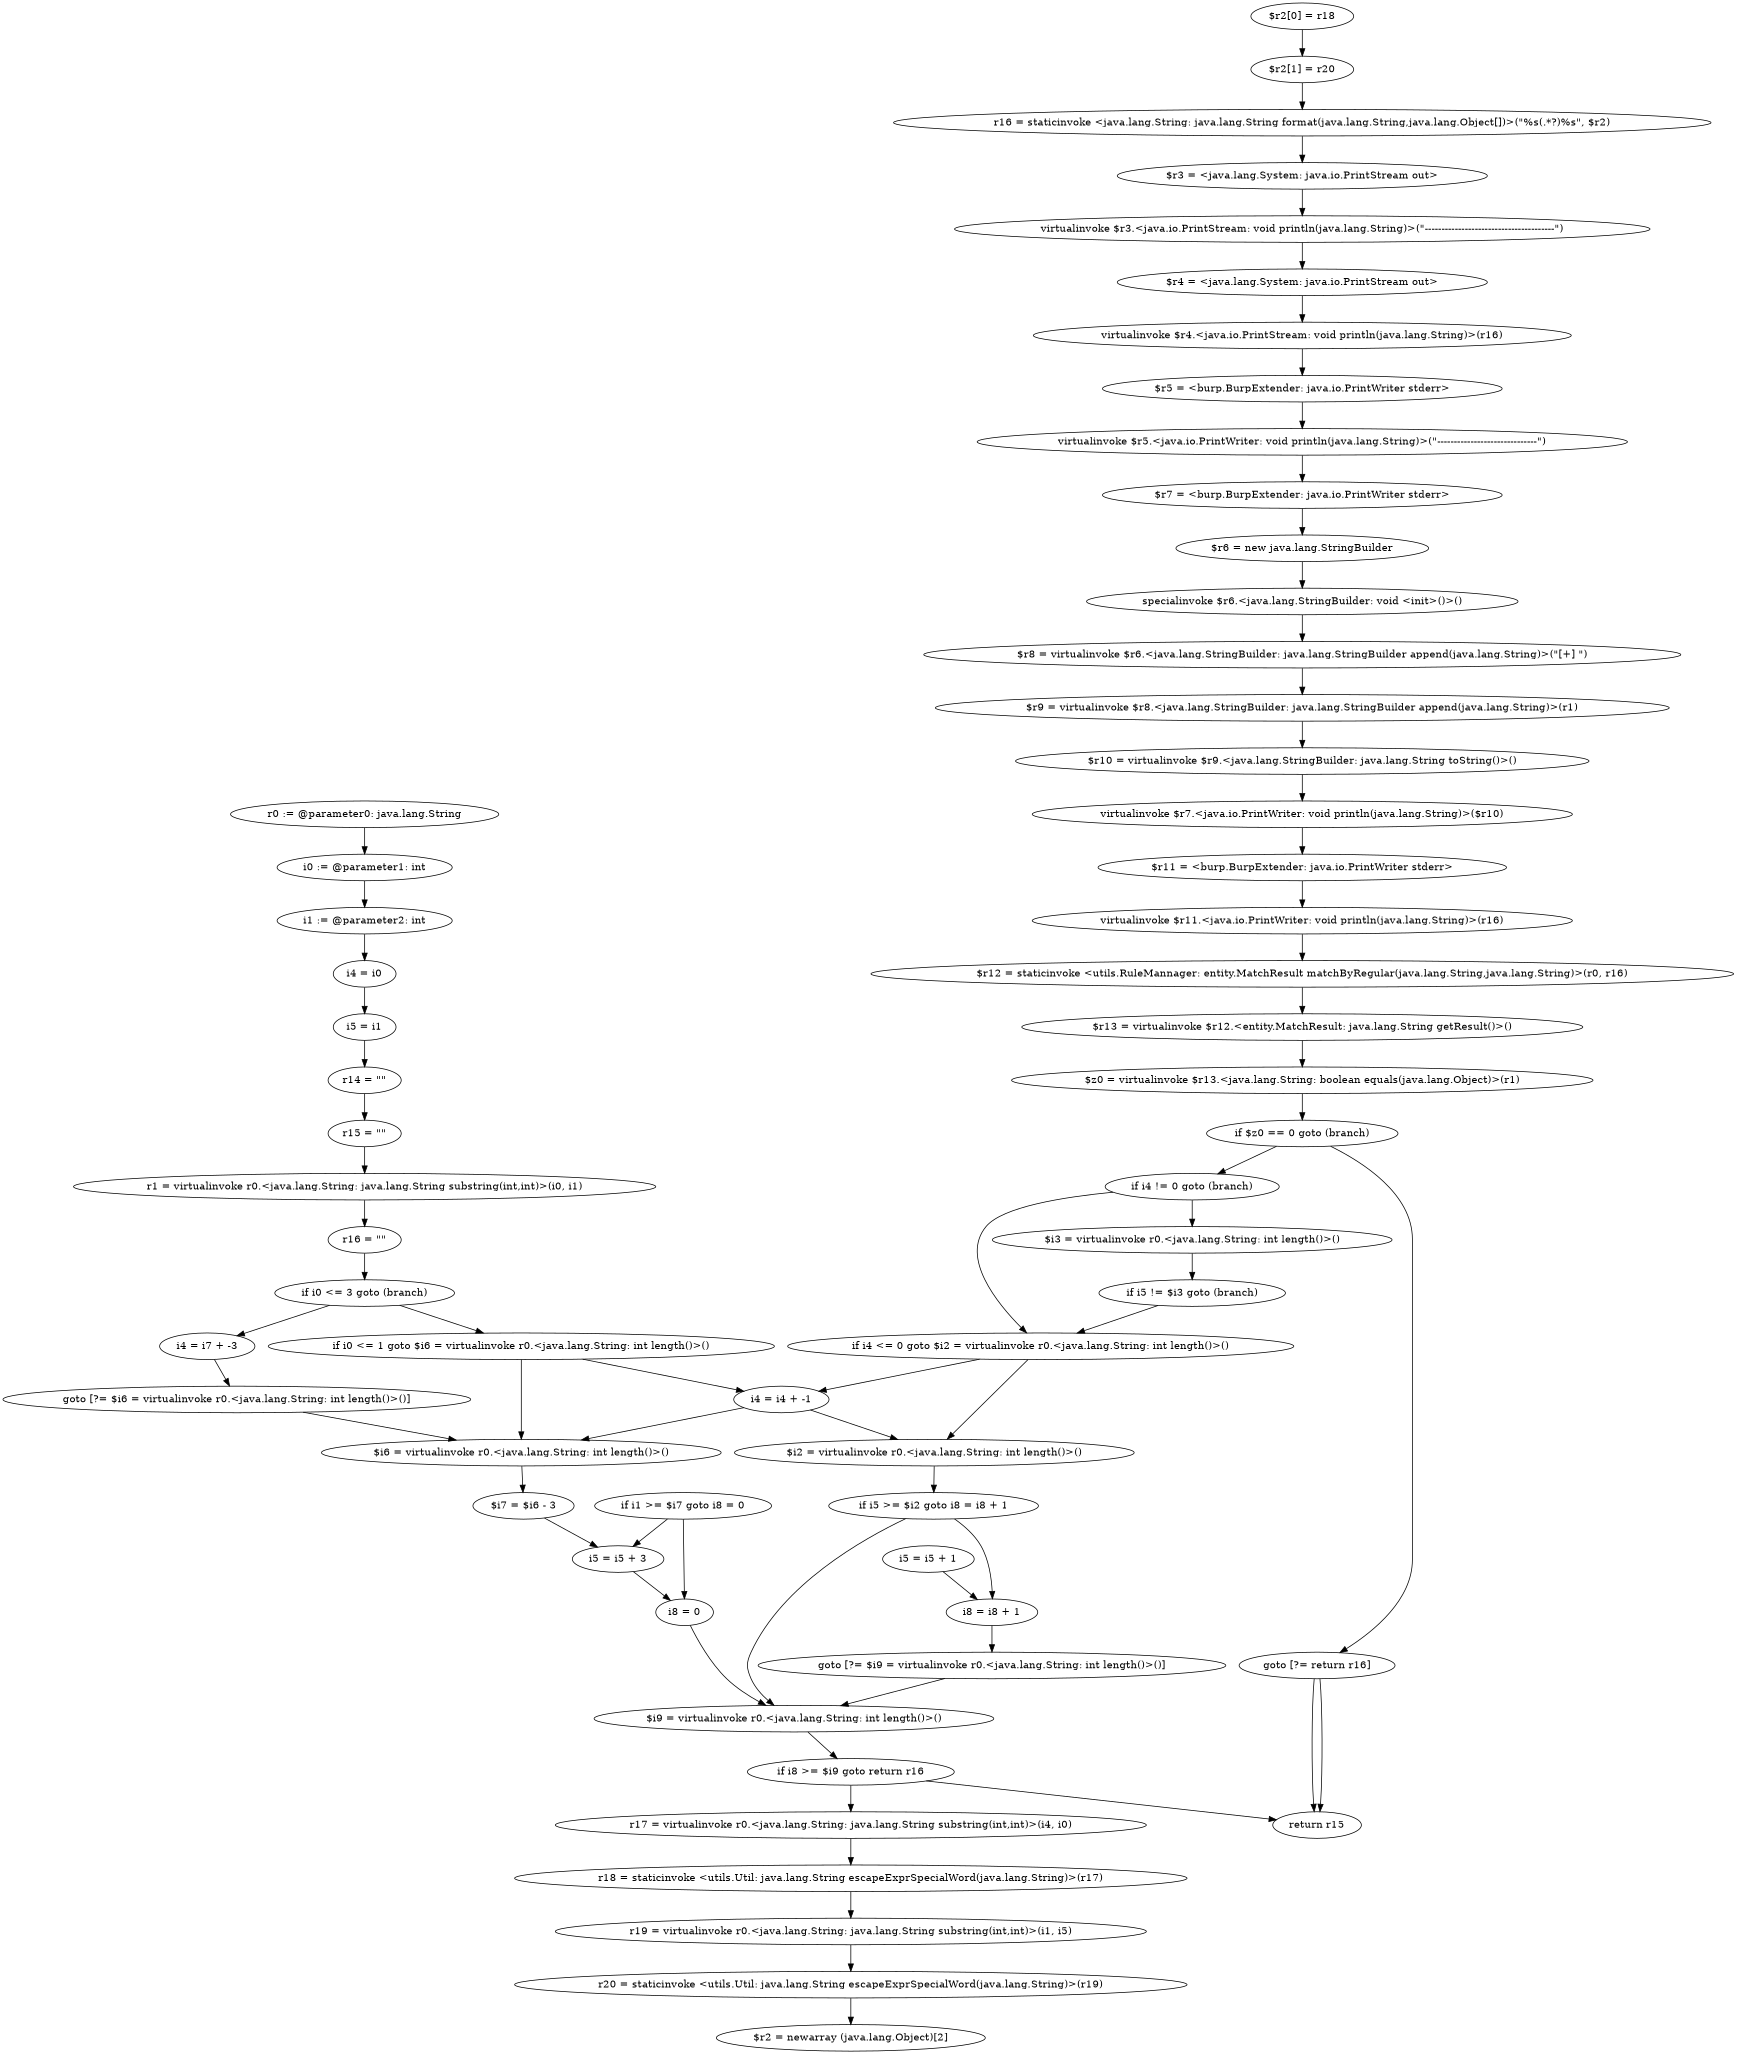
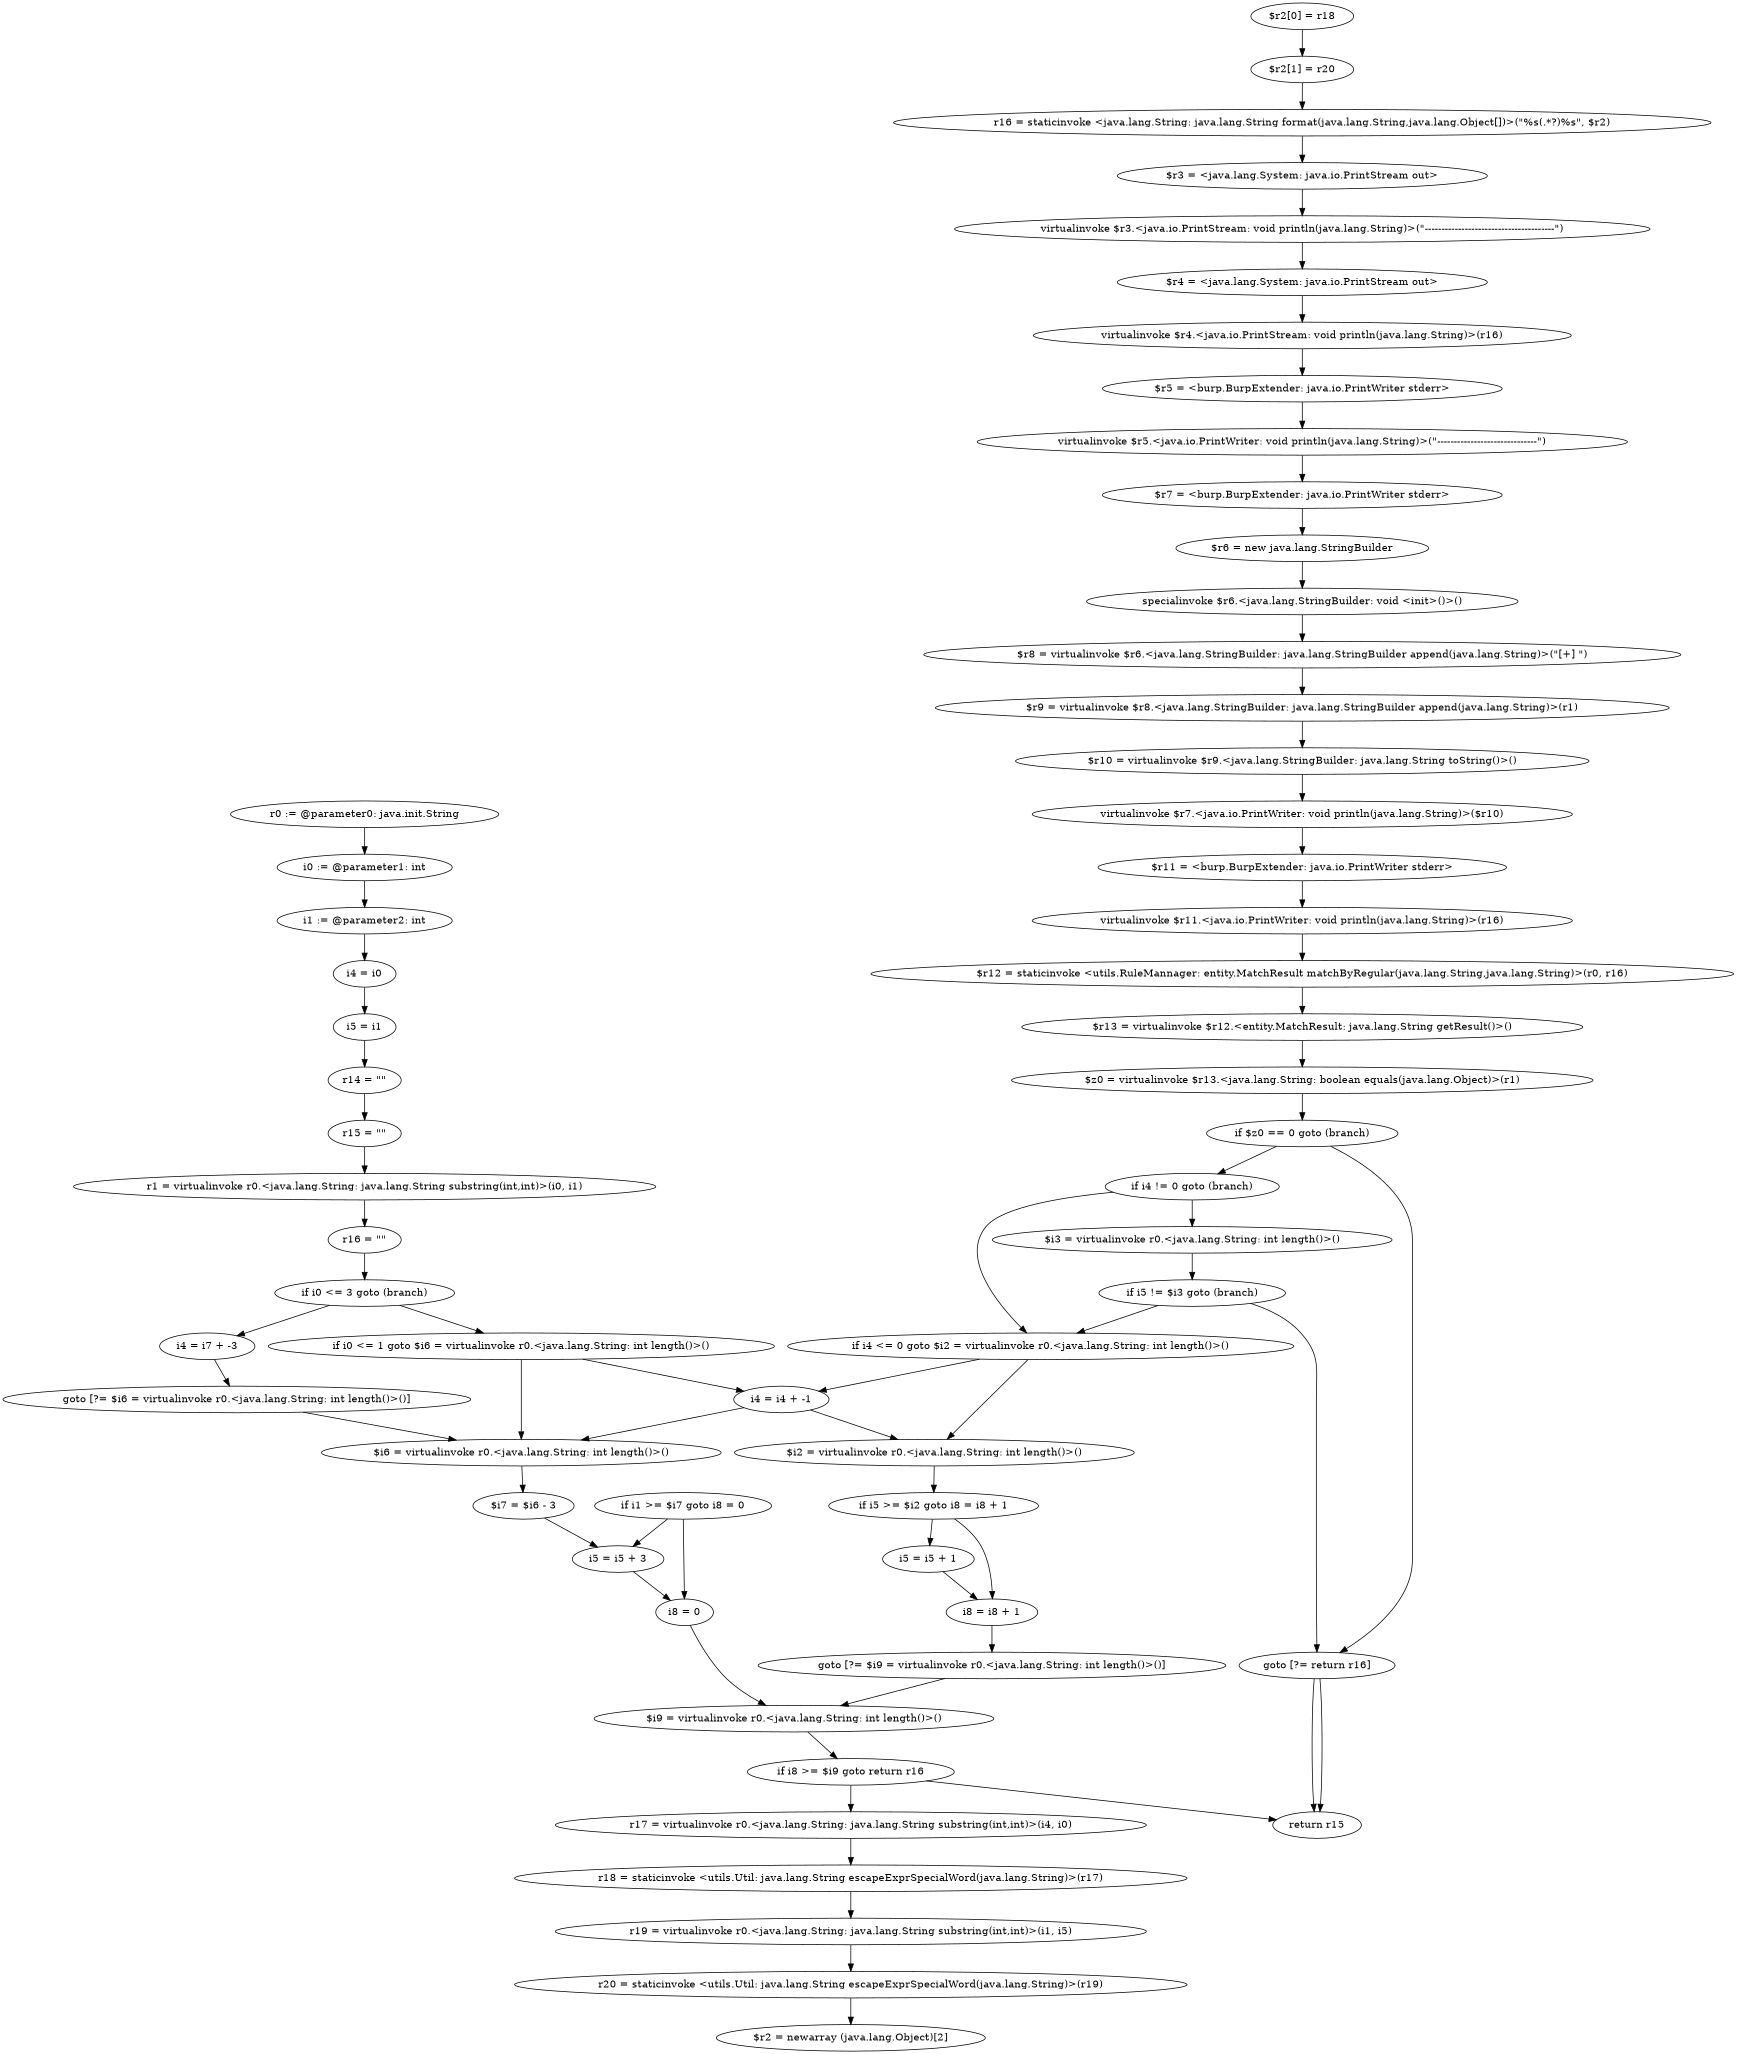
(365, 814) -> (365, 814)
none -> (1316, 1457)
(796, 1592) -> (931, 1529)
